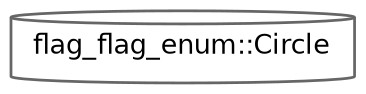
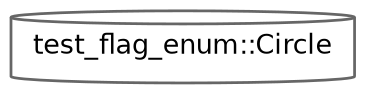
(183, 47) -> (183, 47)
